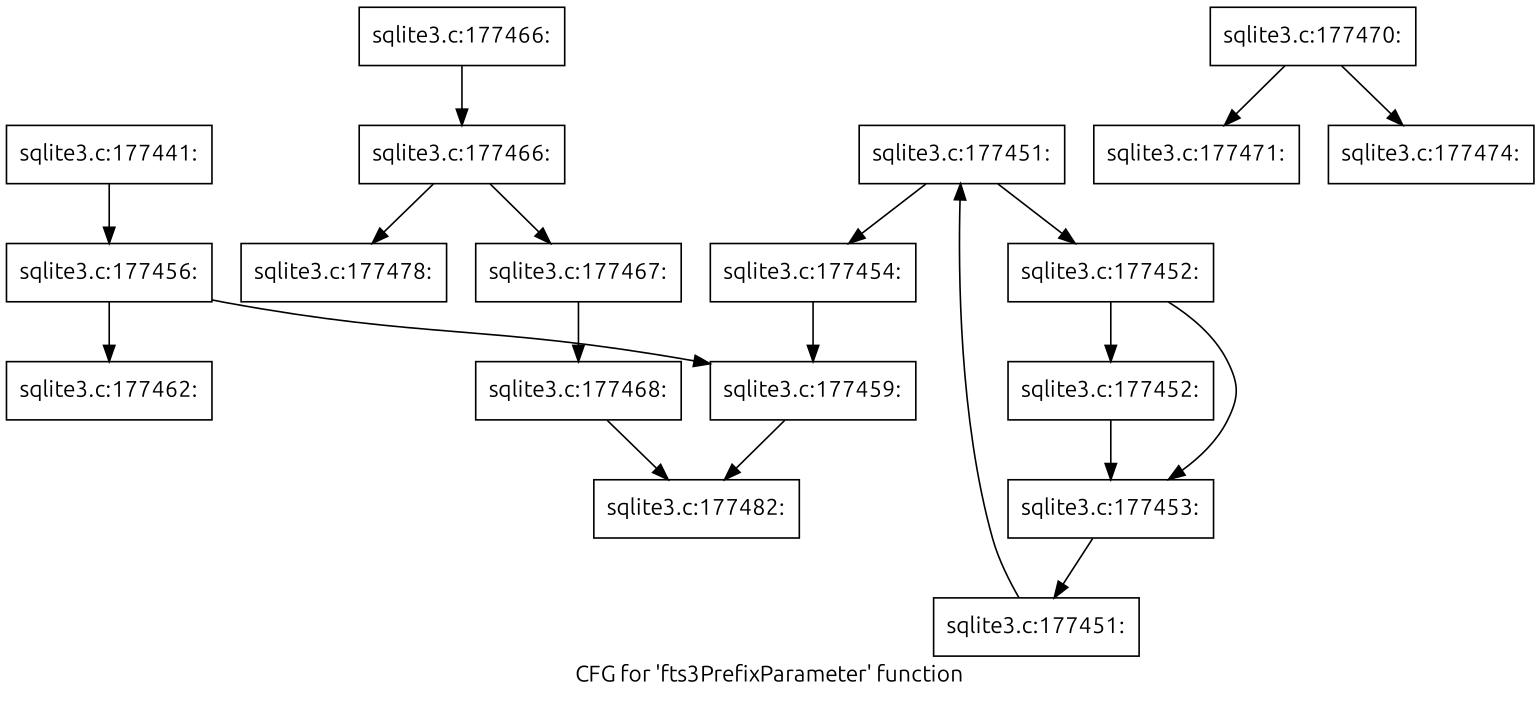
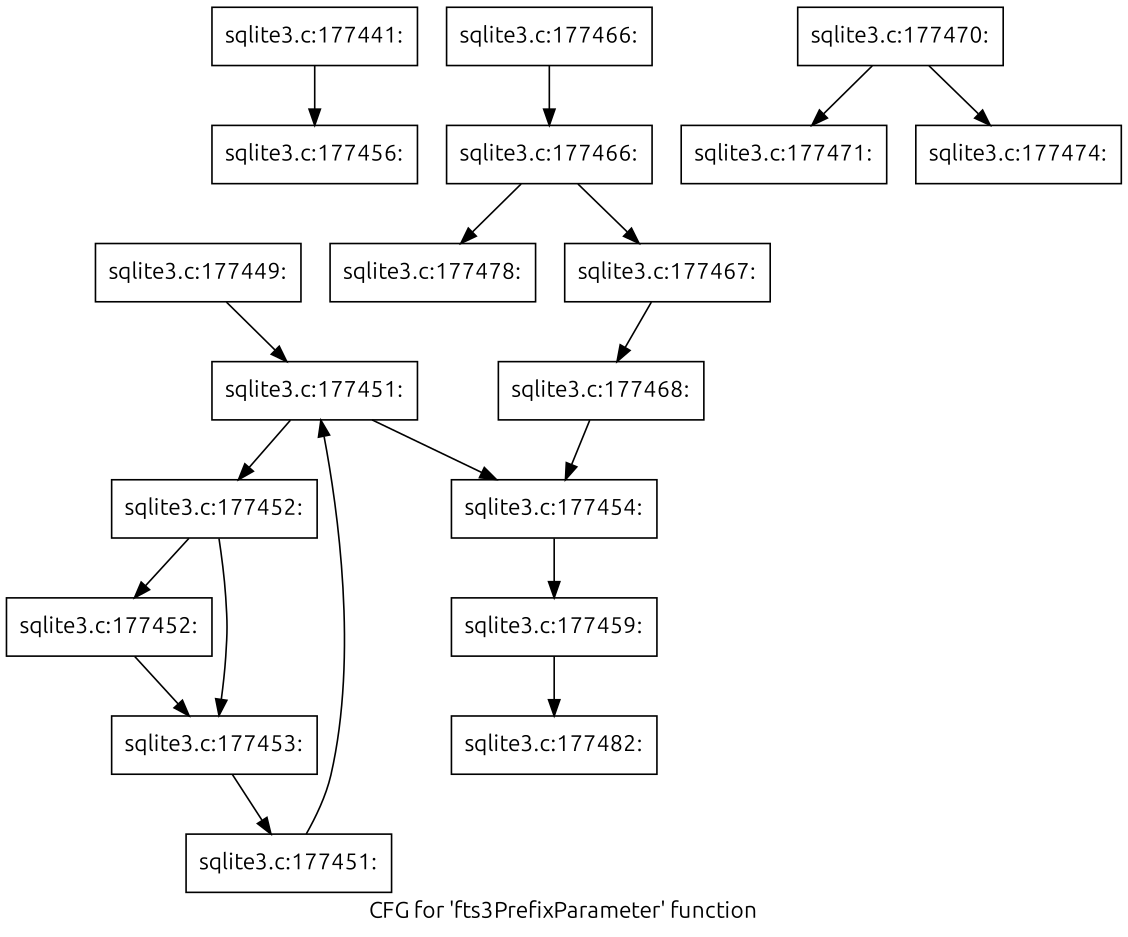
none -> (198, 273)
(453, 331) -> none
(109, 391) -> none
(632, 444) -> (581, 442)
